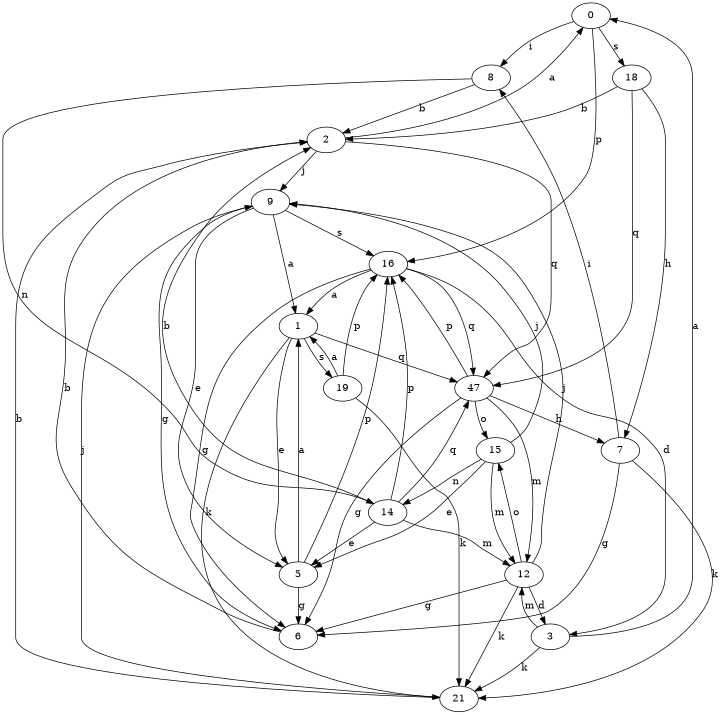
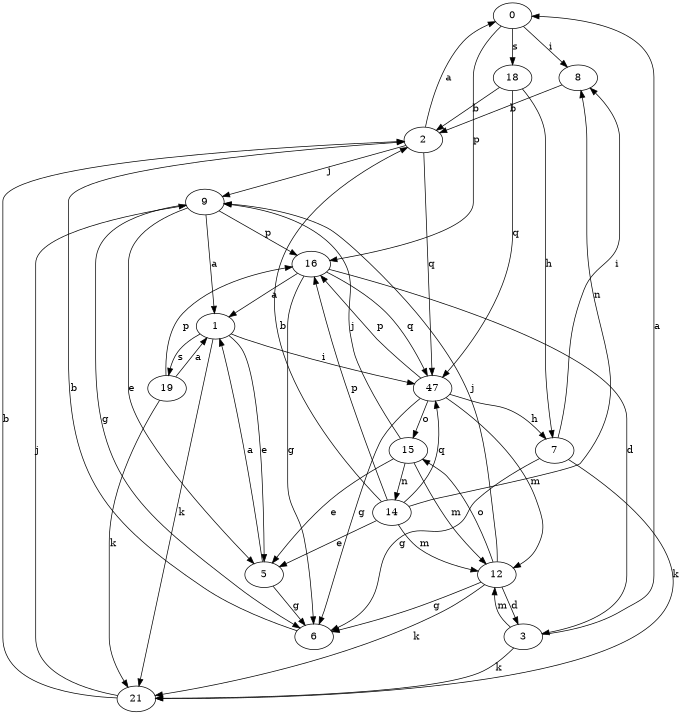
(3, 189) -> (609, 372)
(340, 233) -> (268, 233)
(402, 357) -> (324, 357)
(360, 428) -> none
